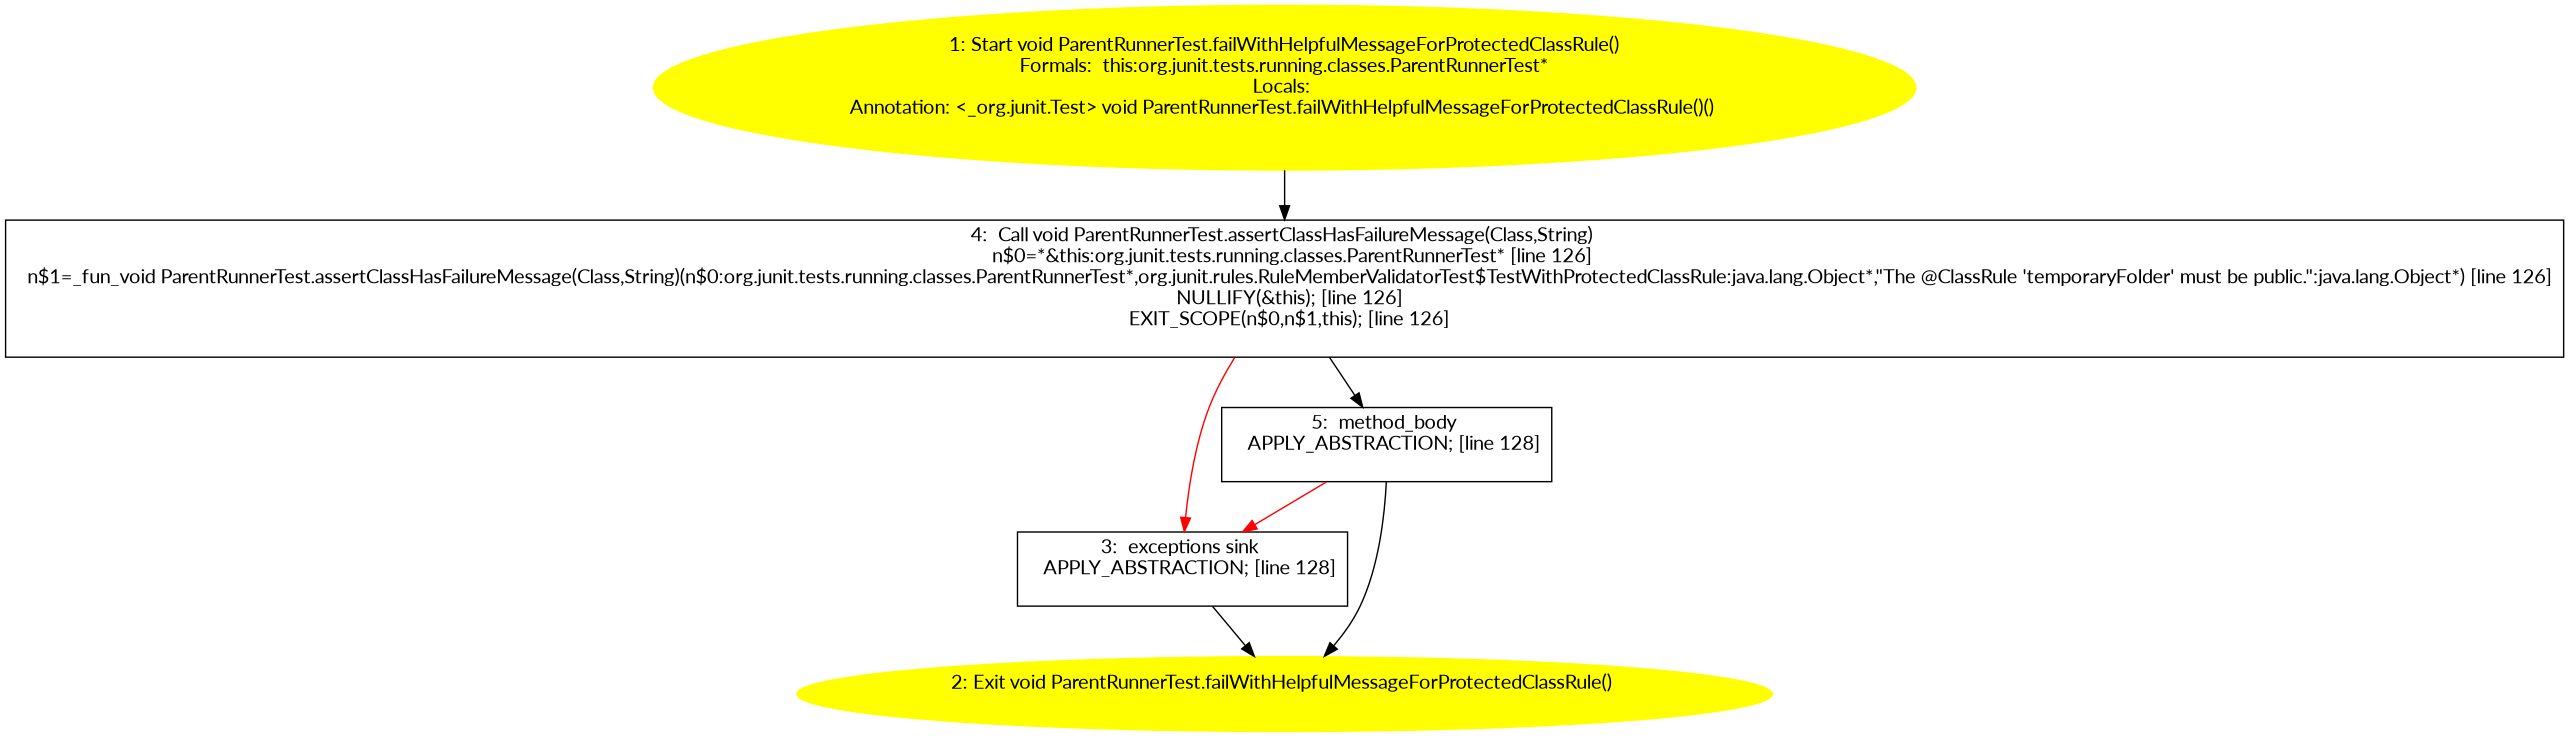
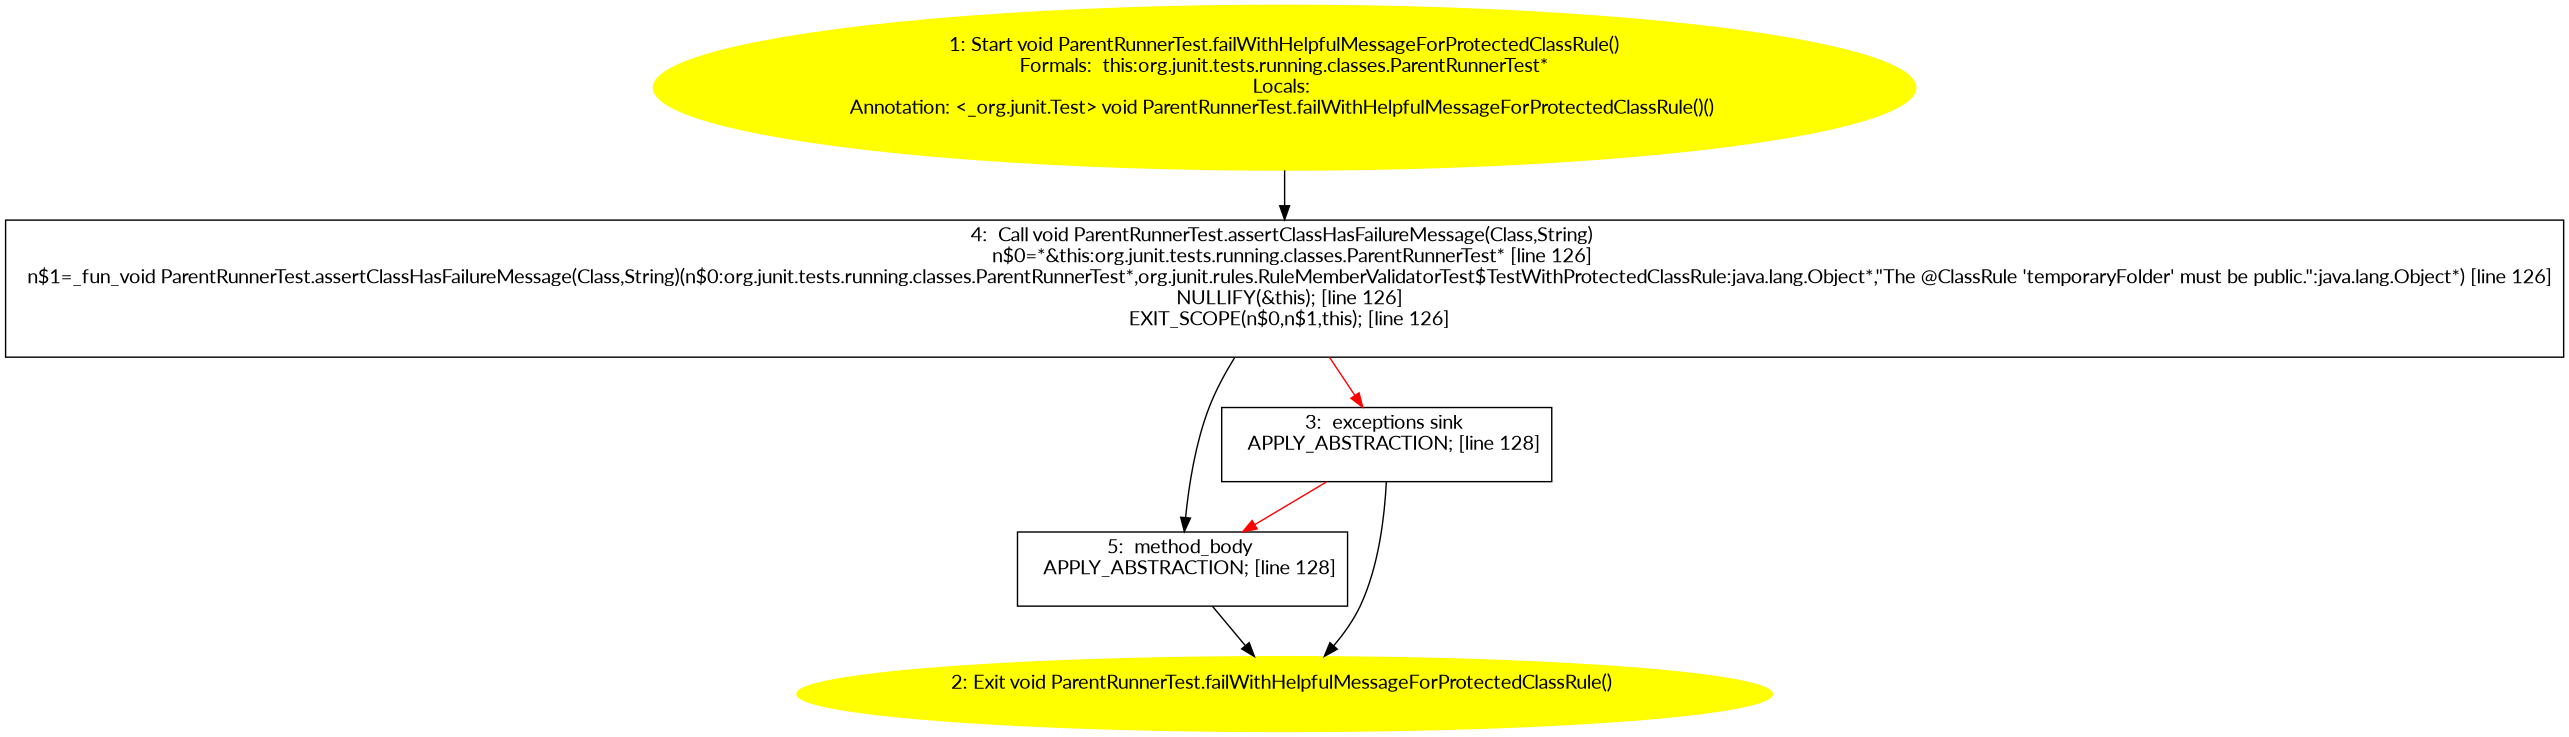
(1291, 503) -> (1291, 503)
